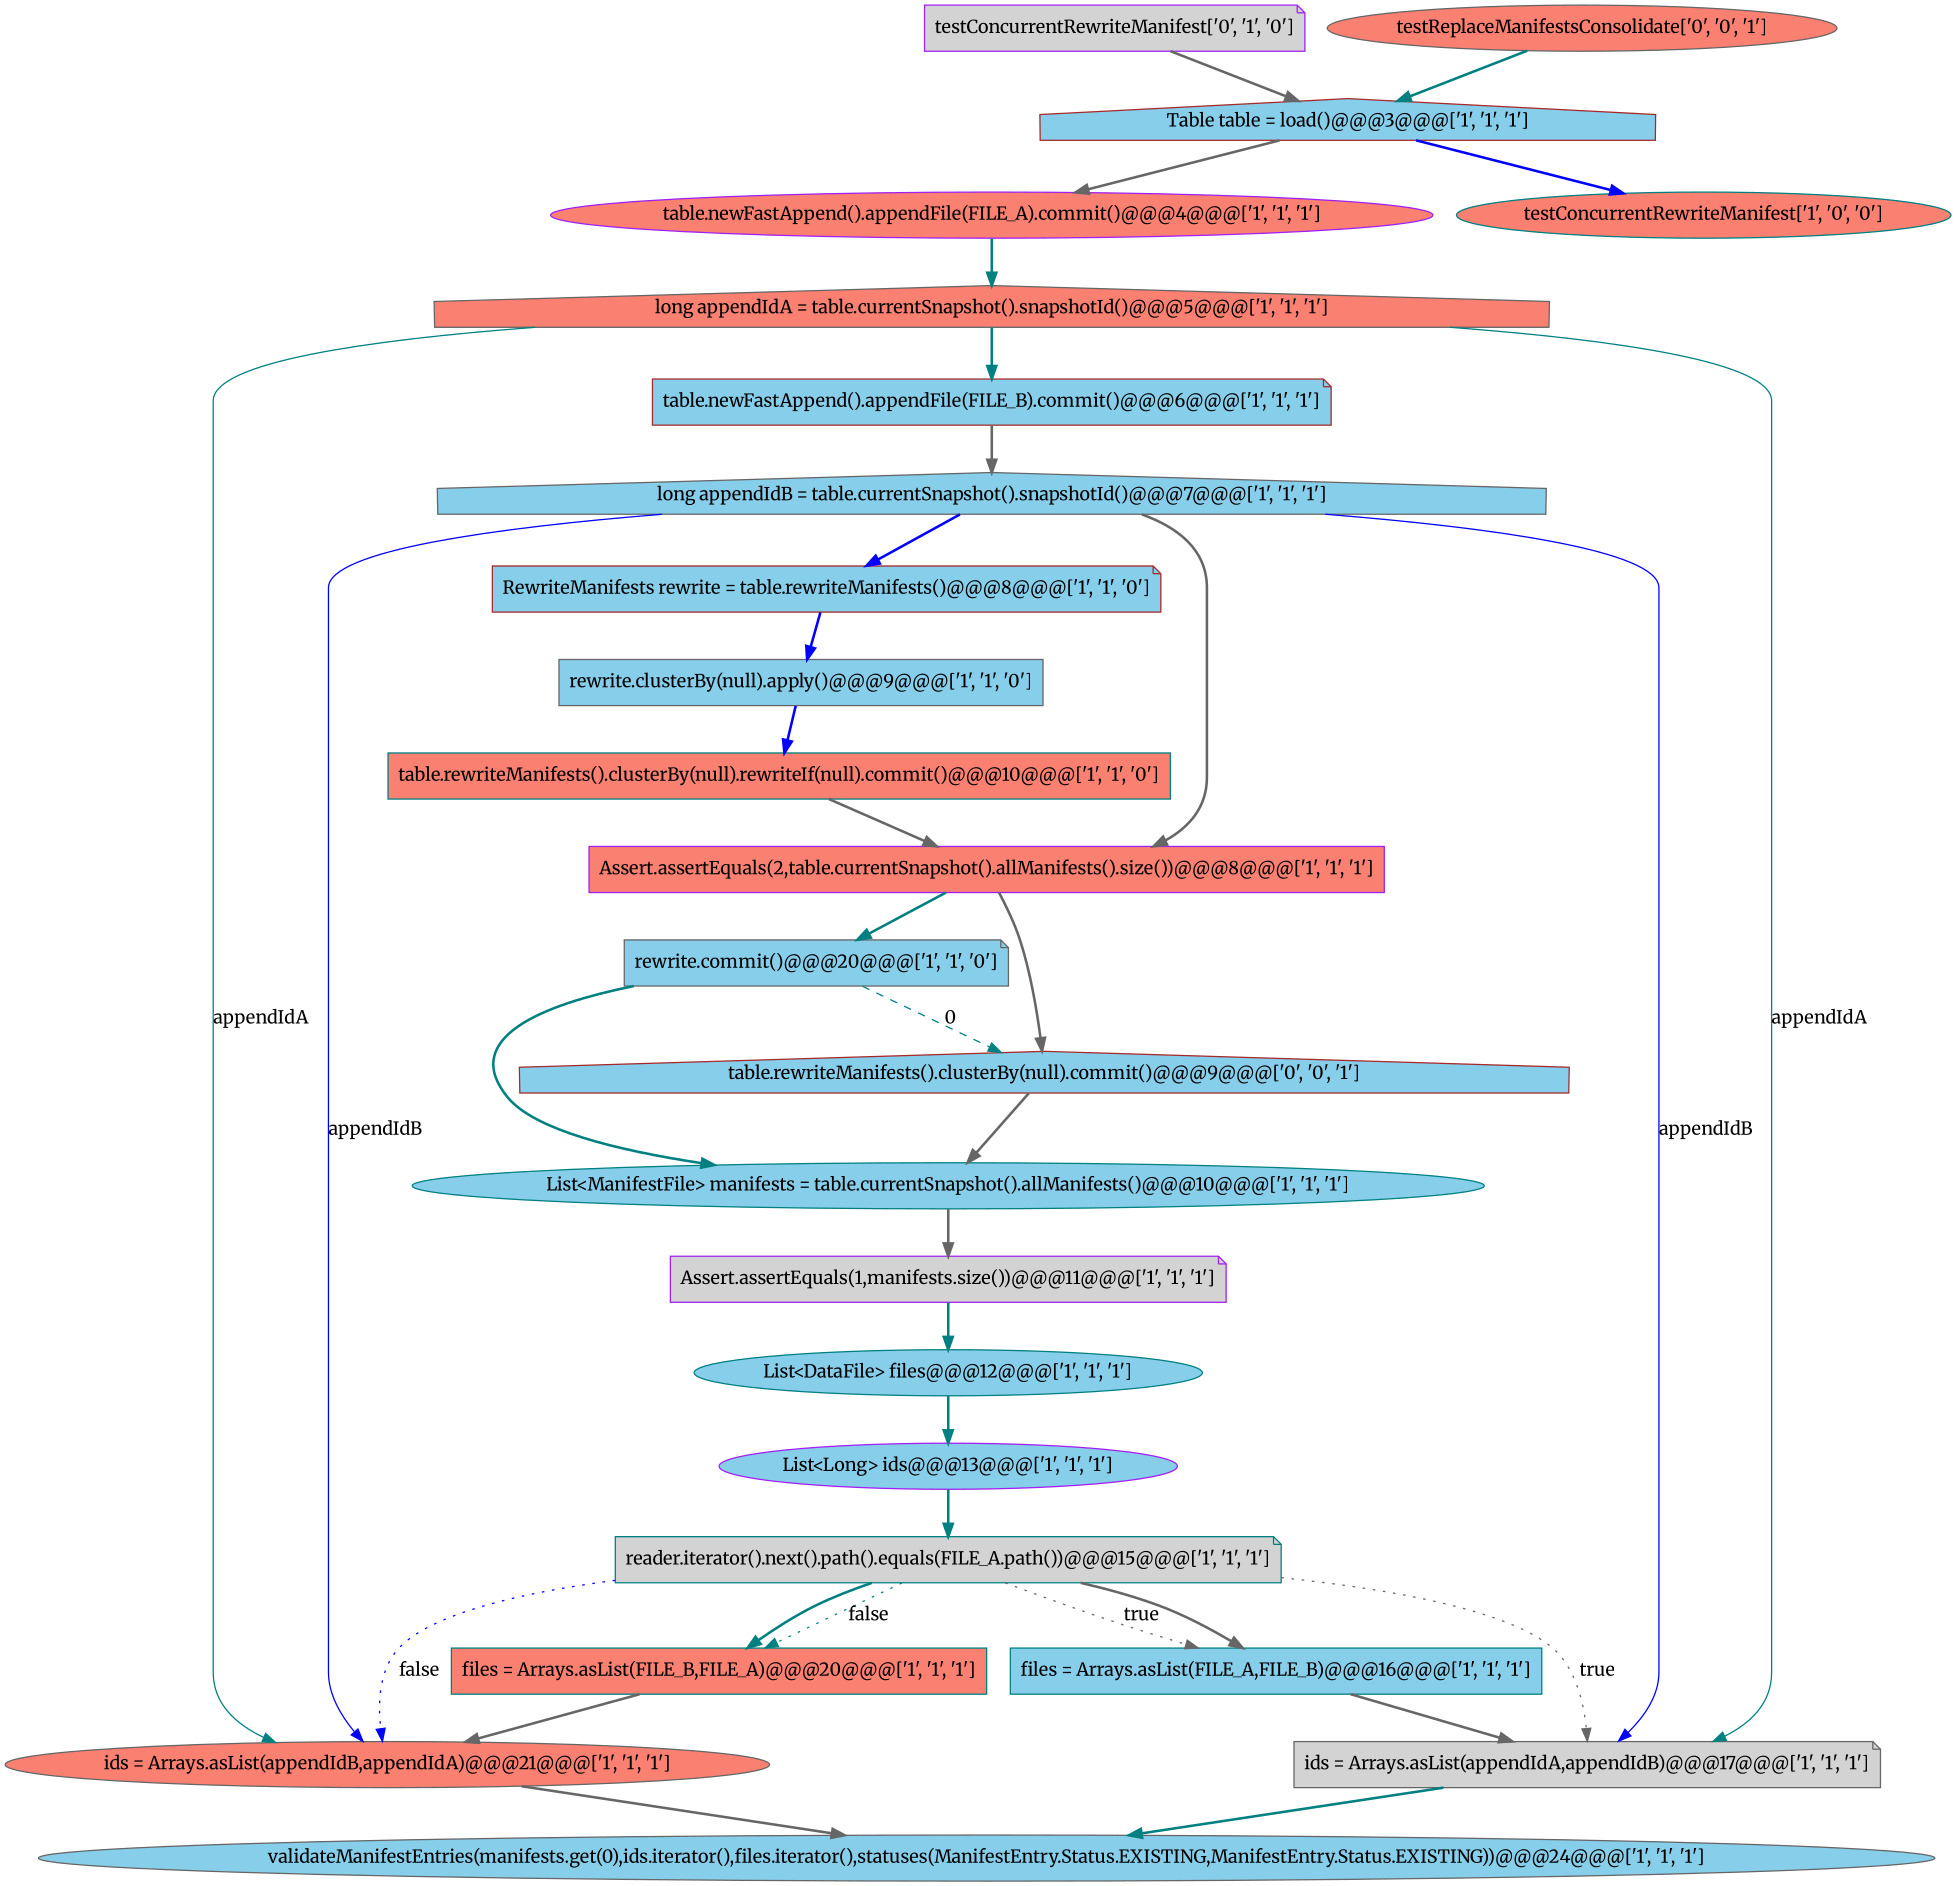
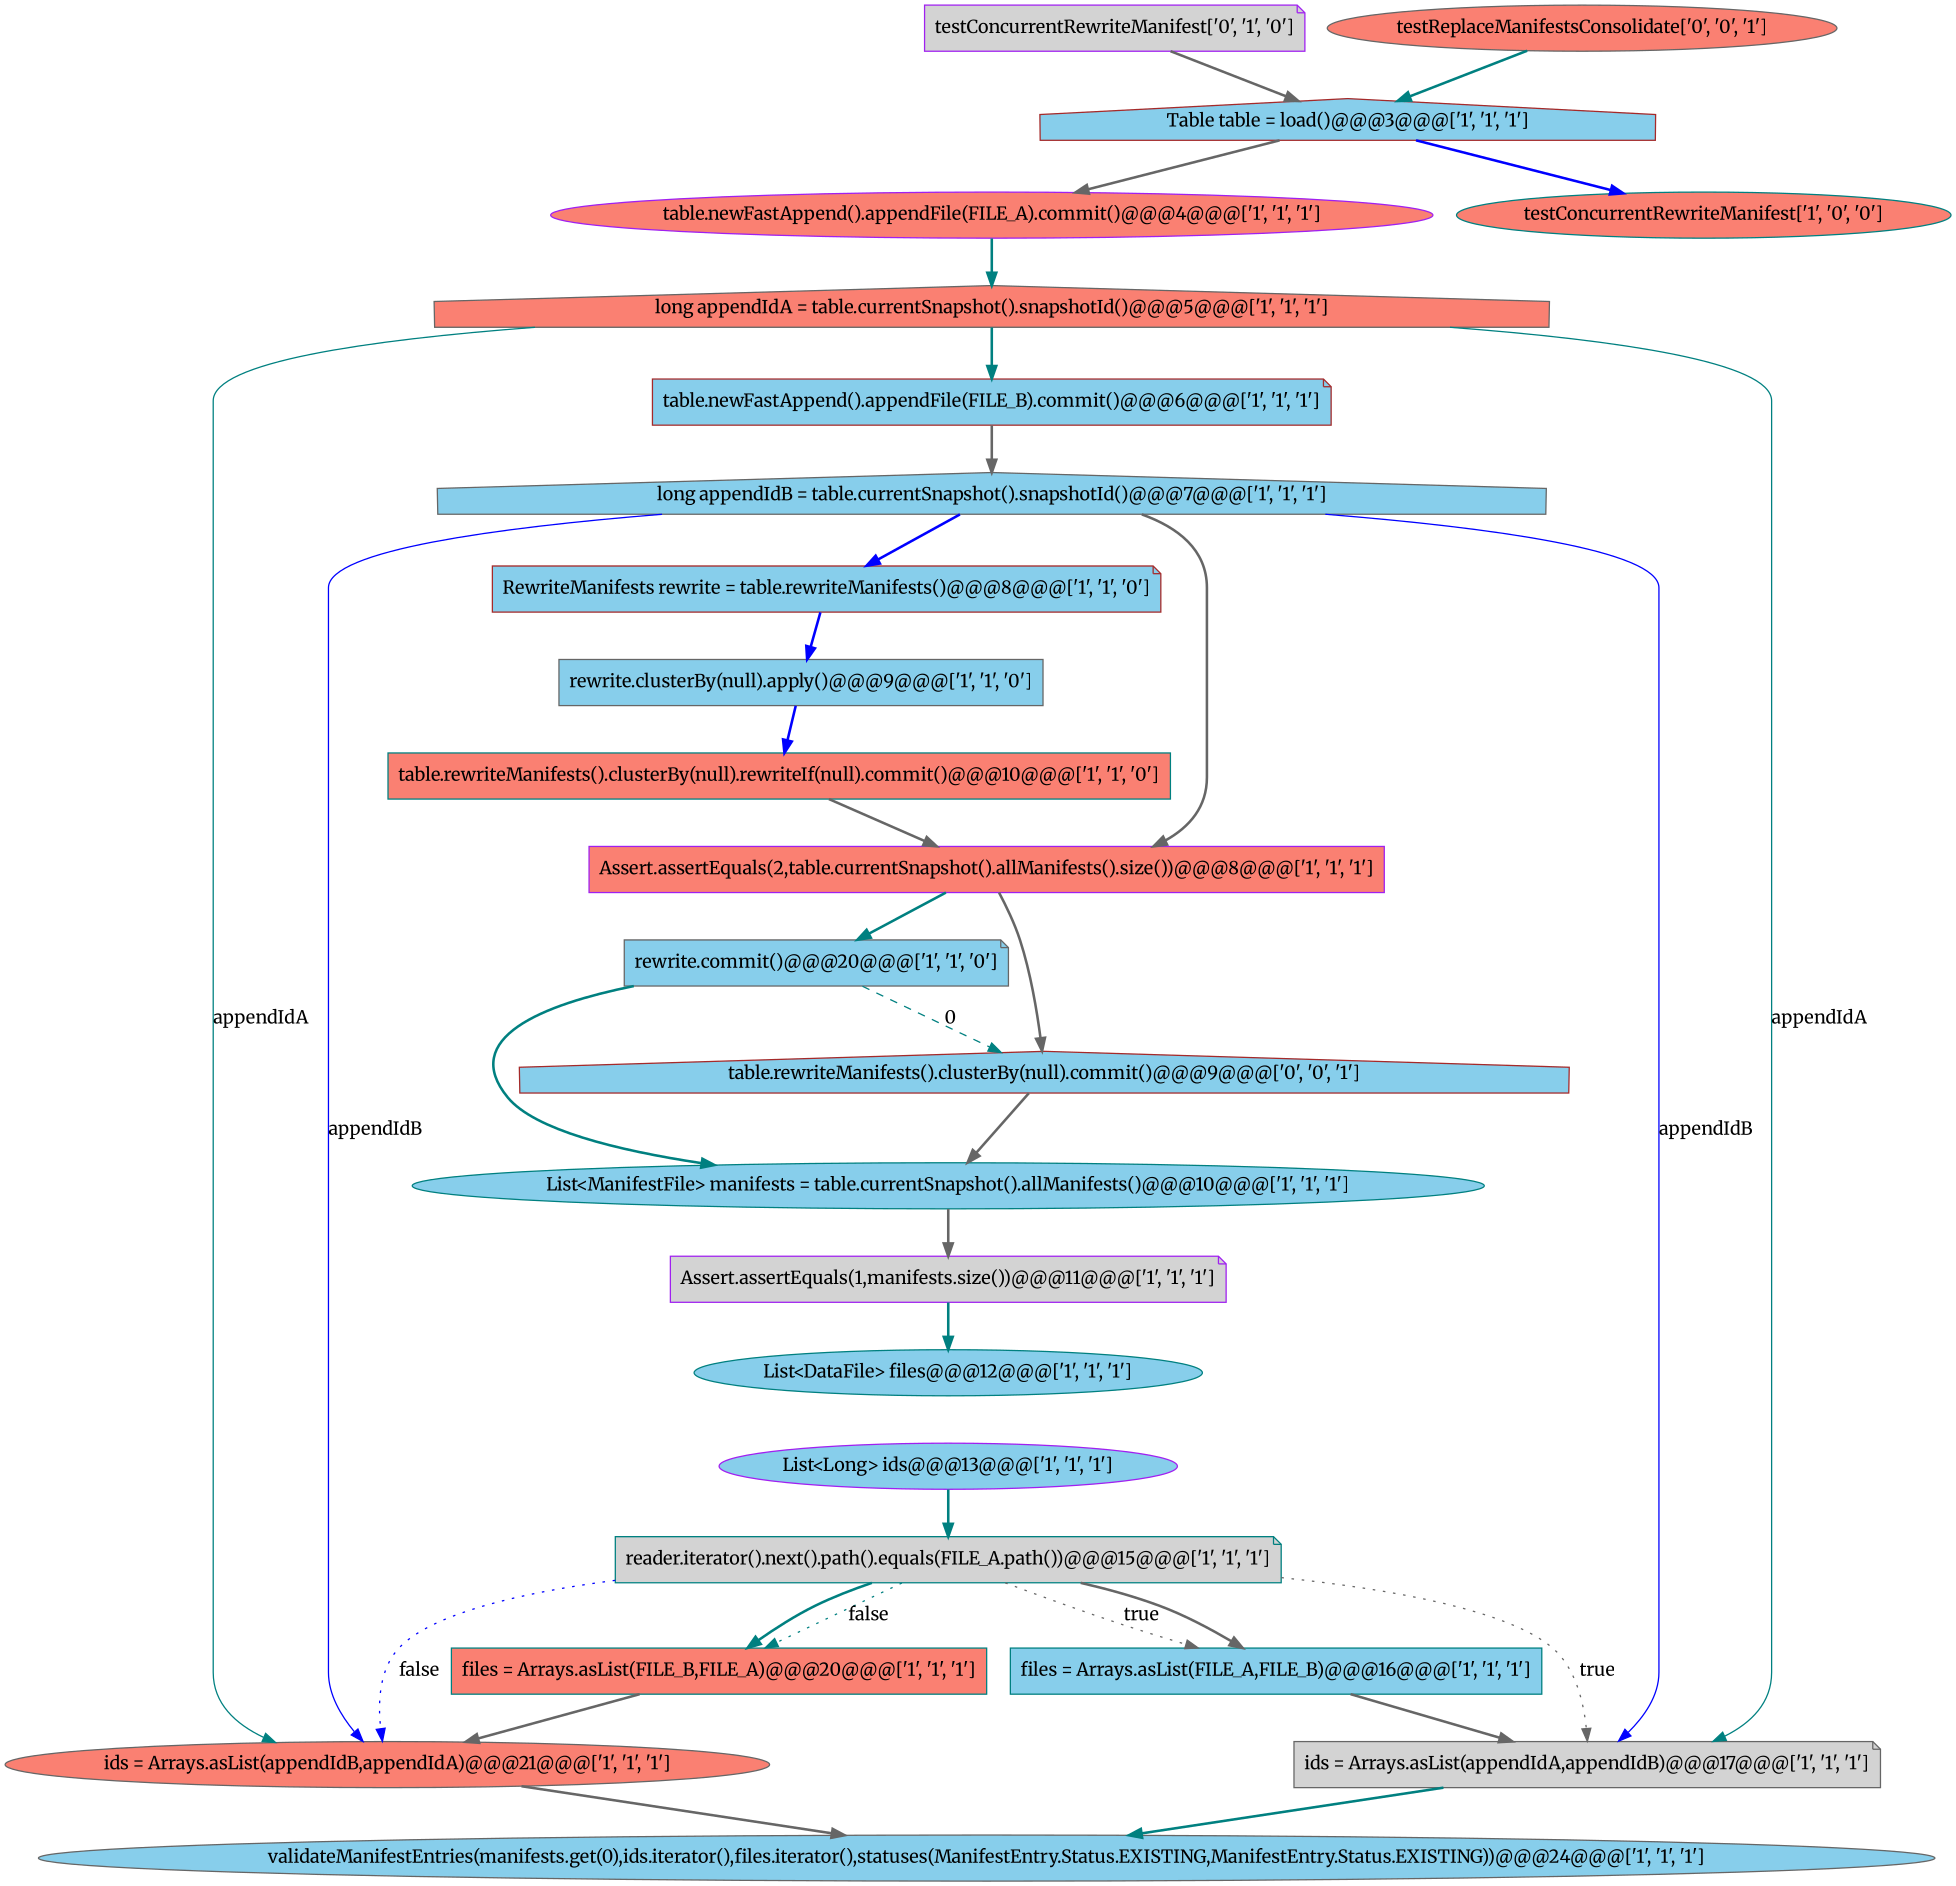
(948, 1413) -> none
